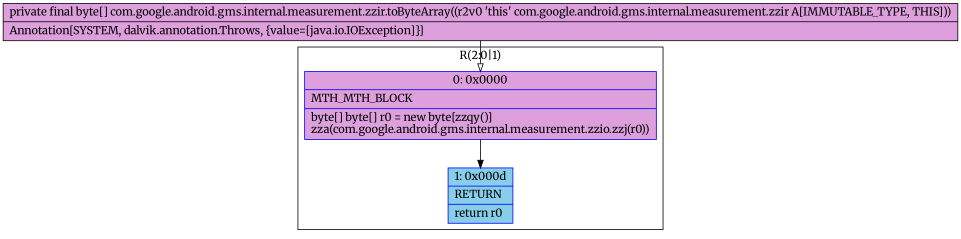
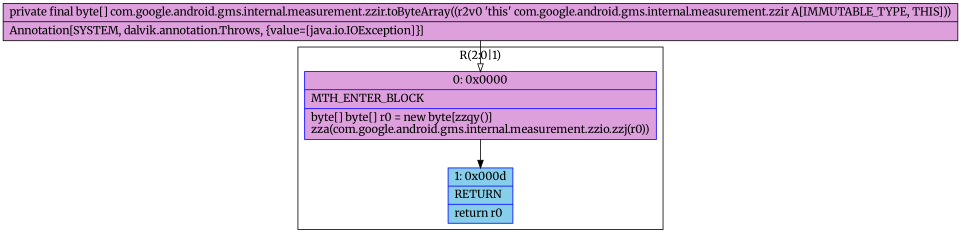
(362, 99) -> (367, 99)
